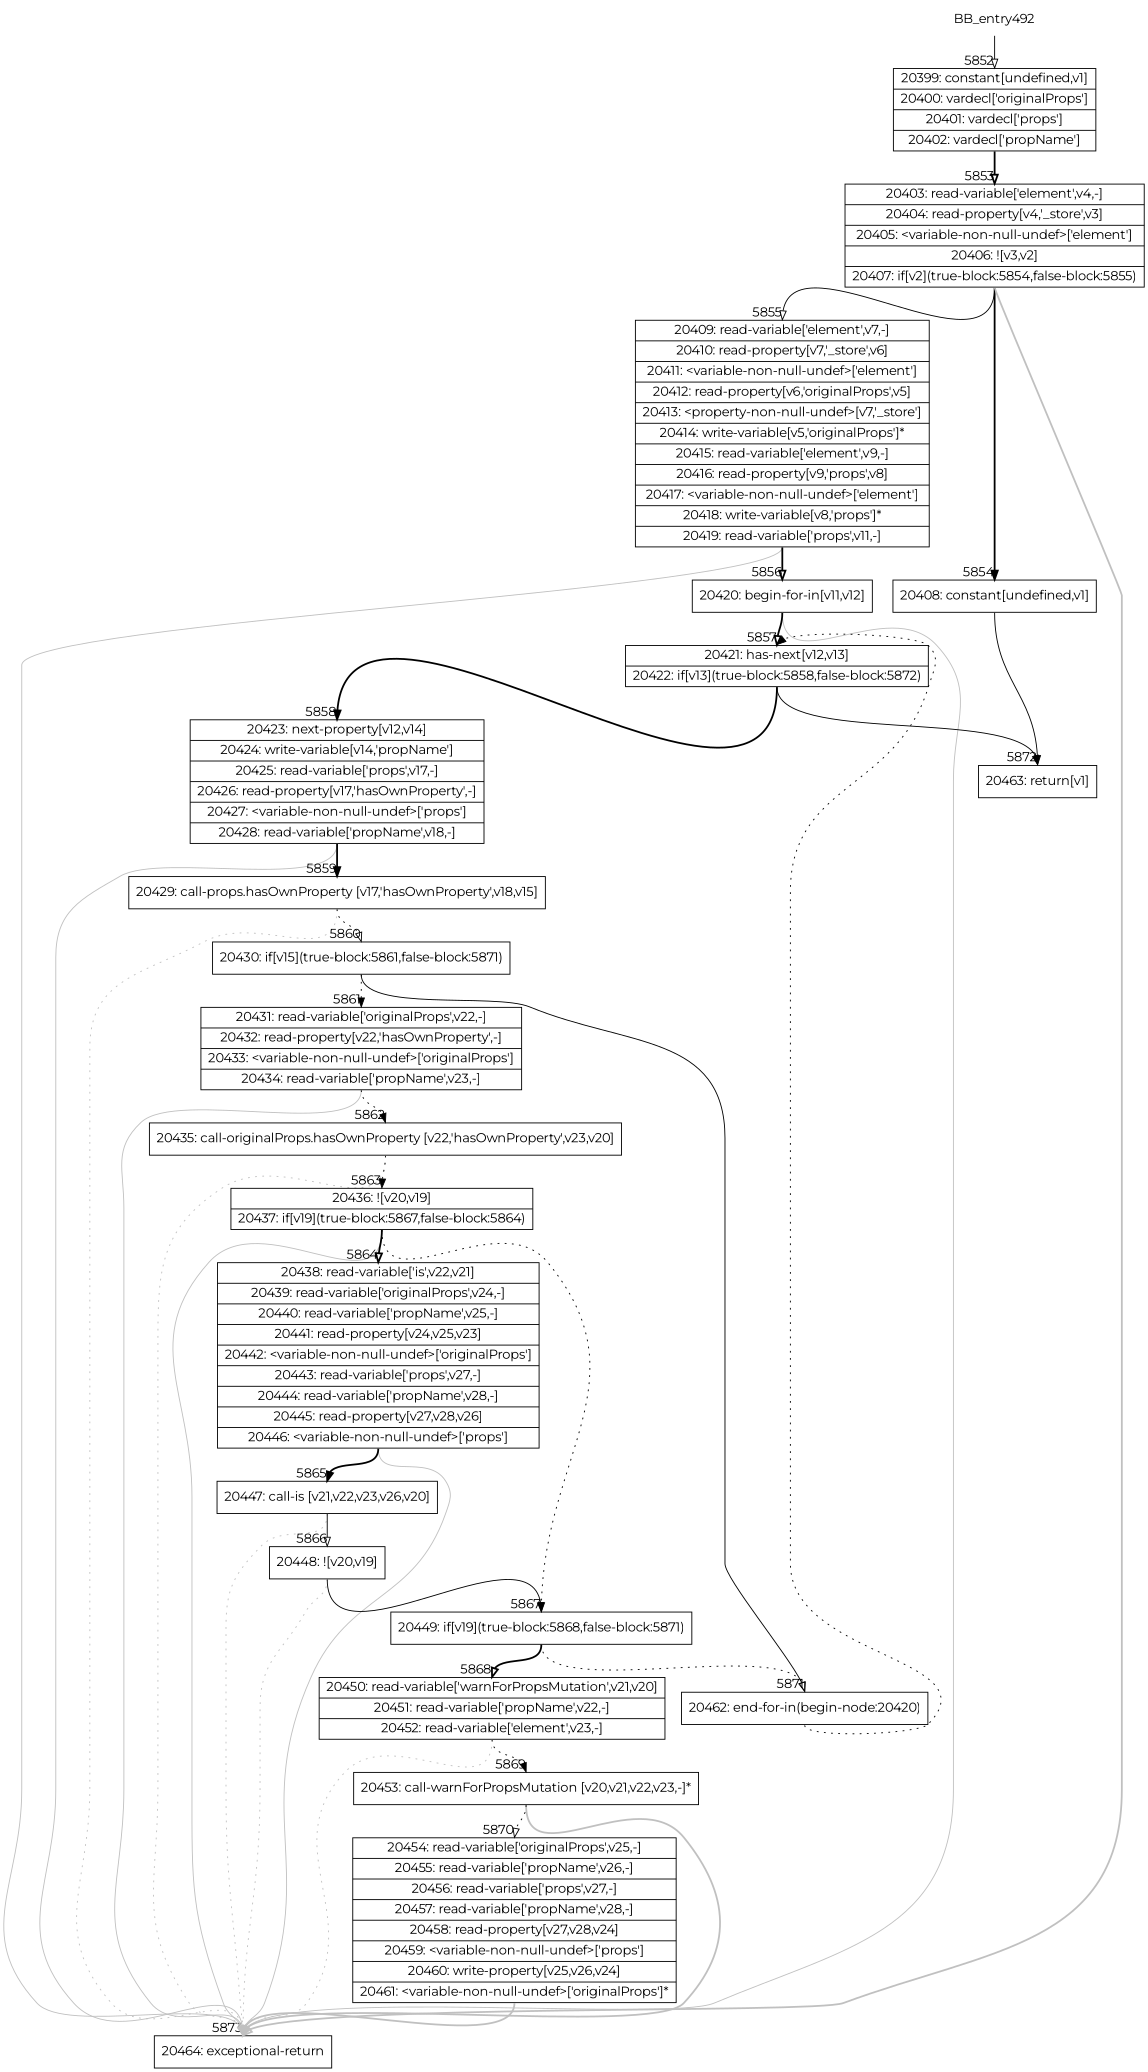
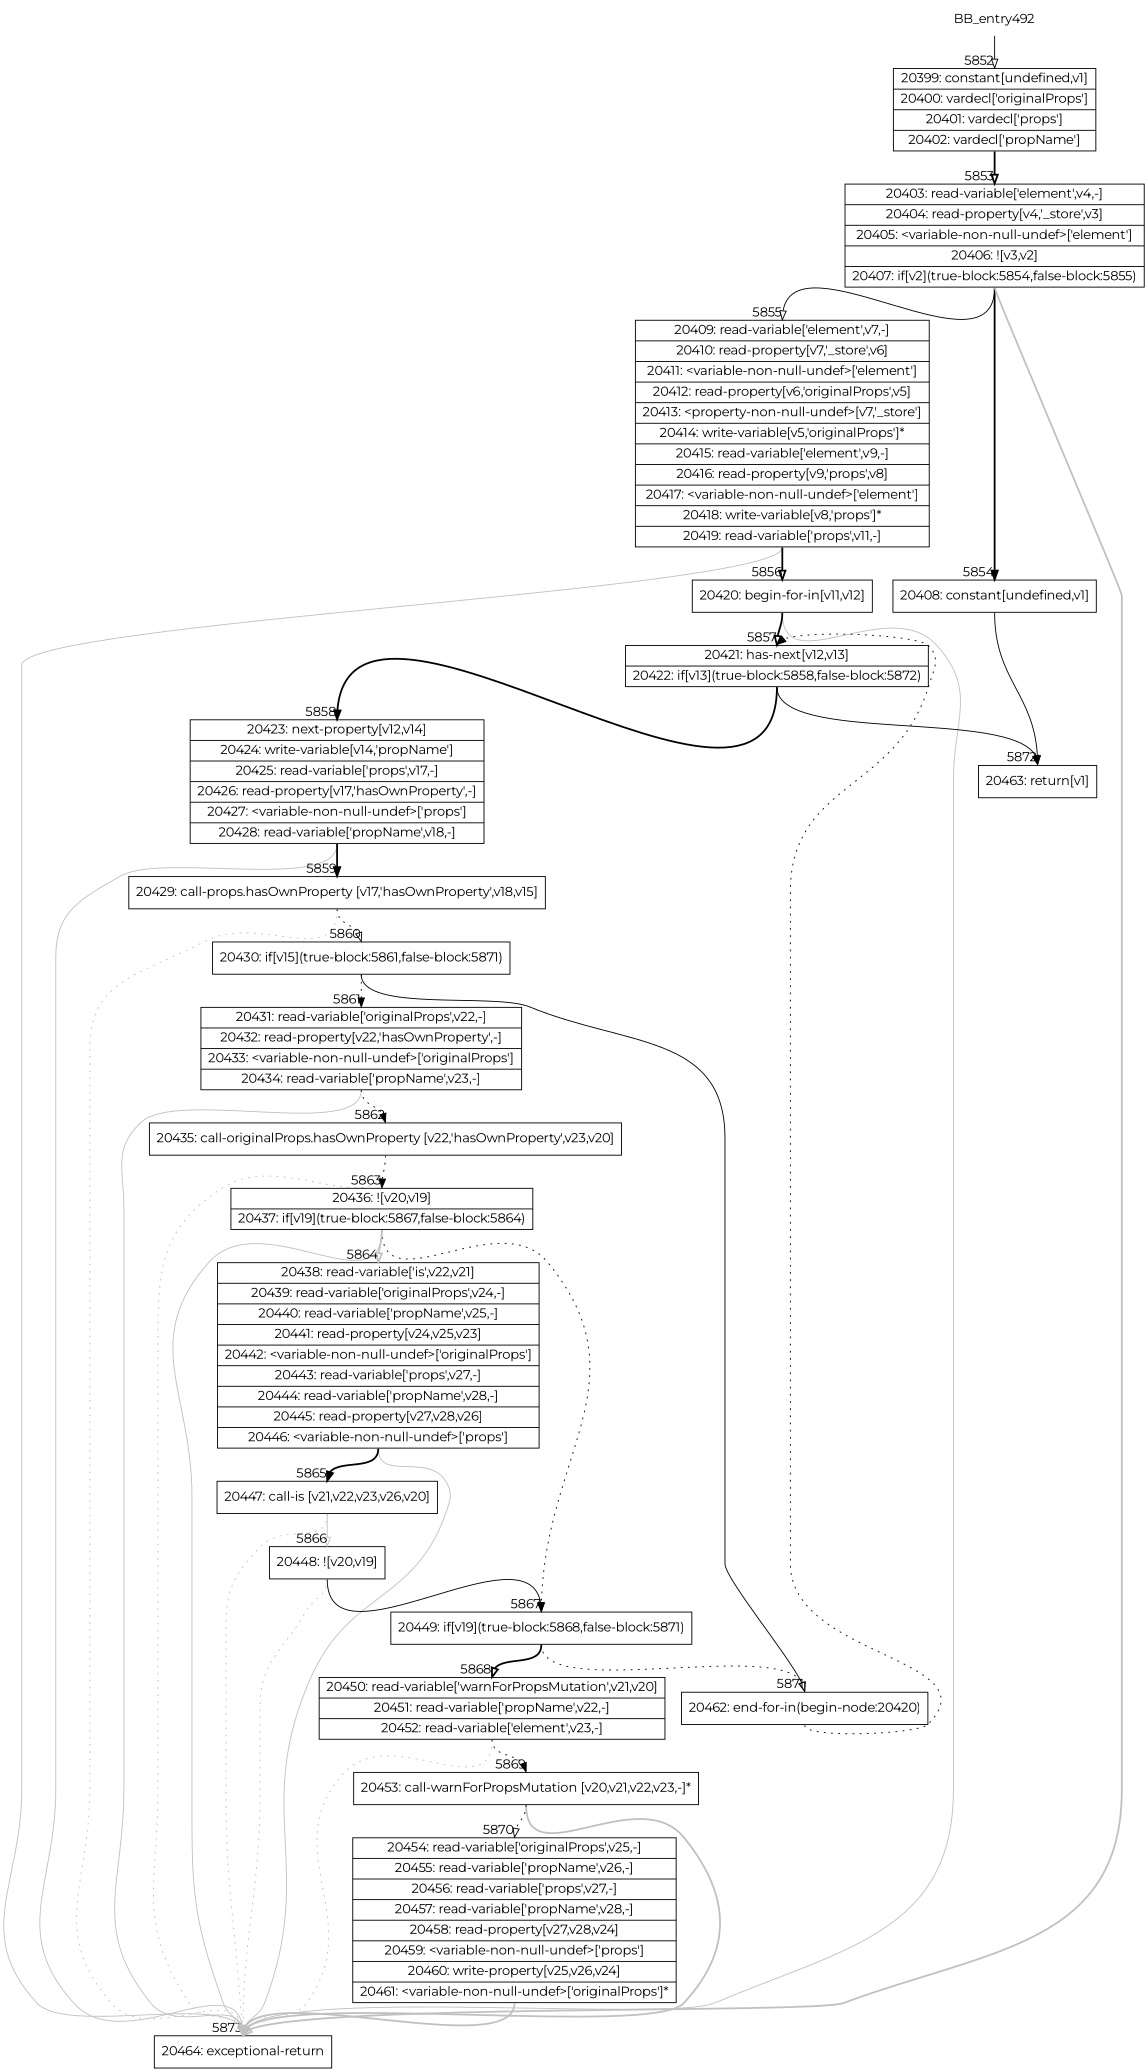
(381, 1242) -> (381, 1242)
(327, 1530) -> (327, 1530)
